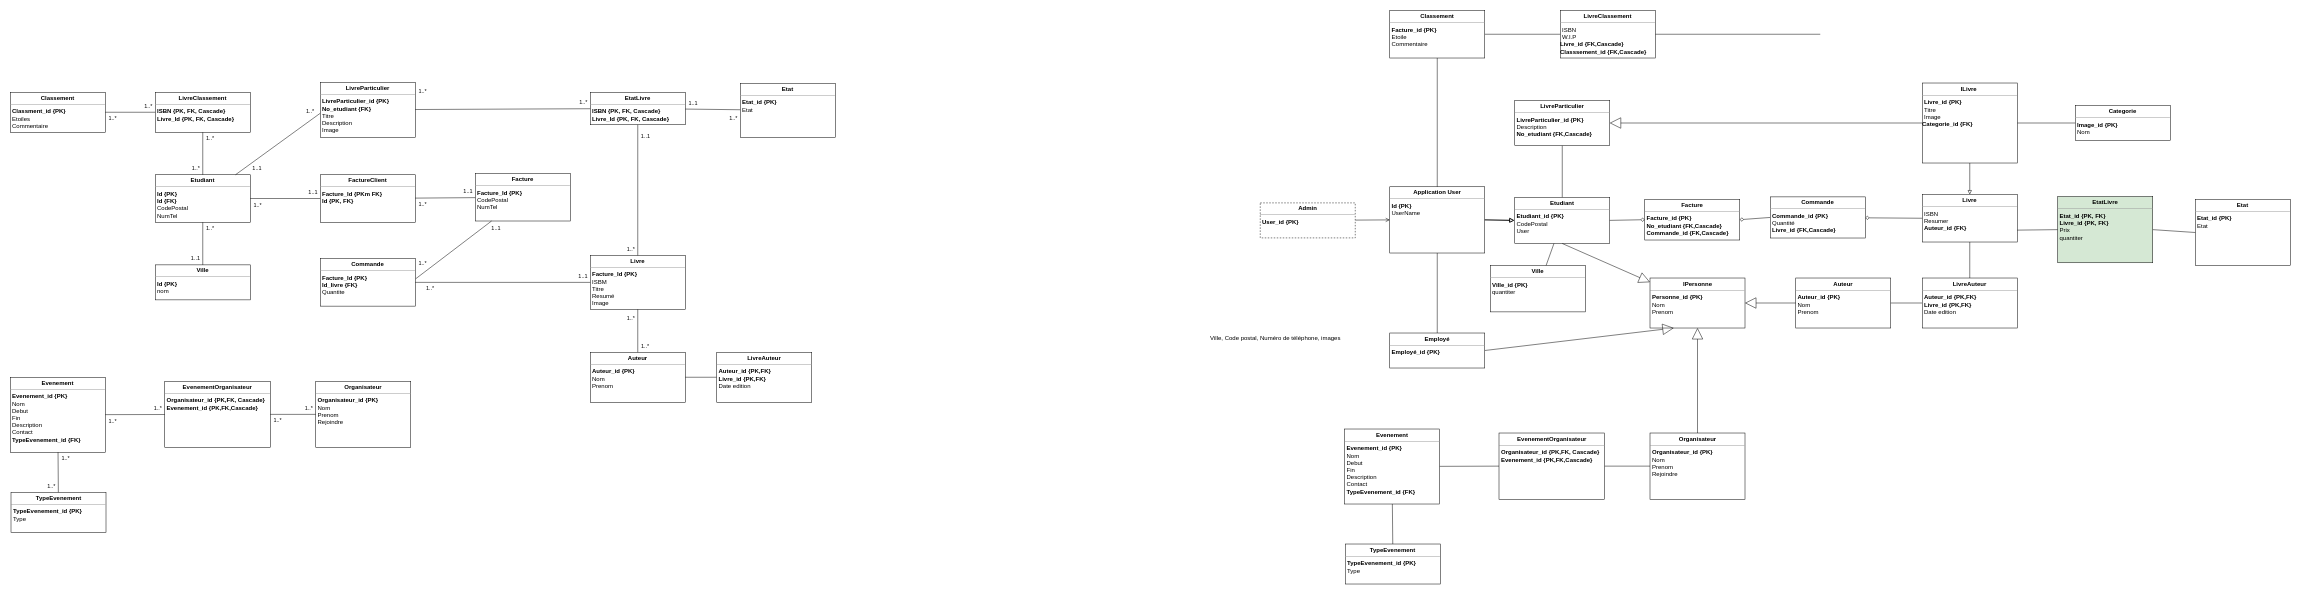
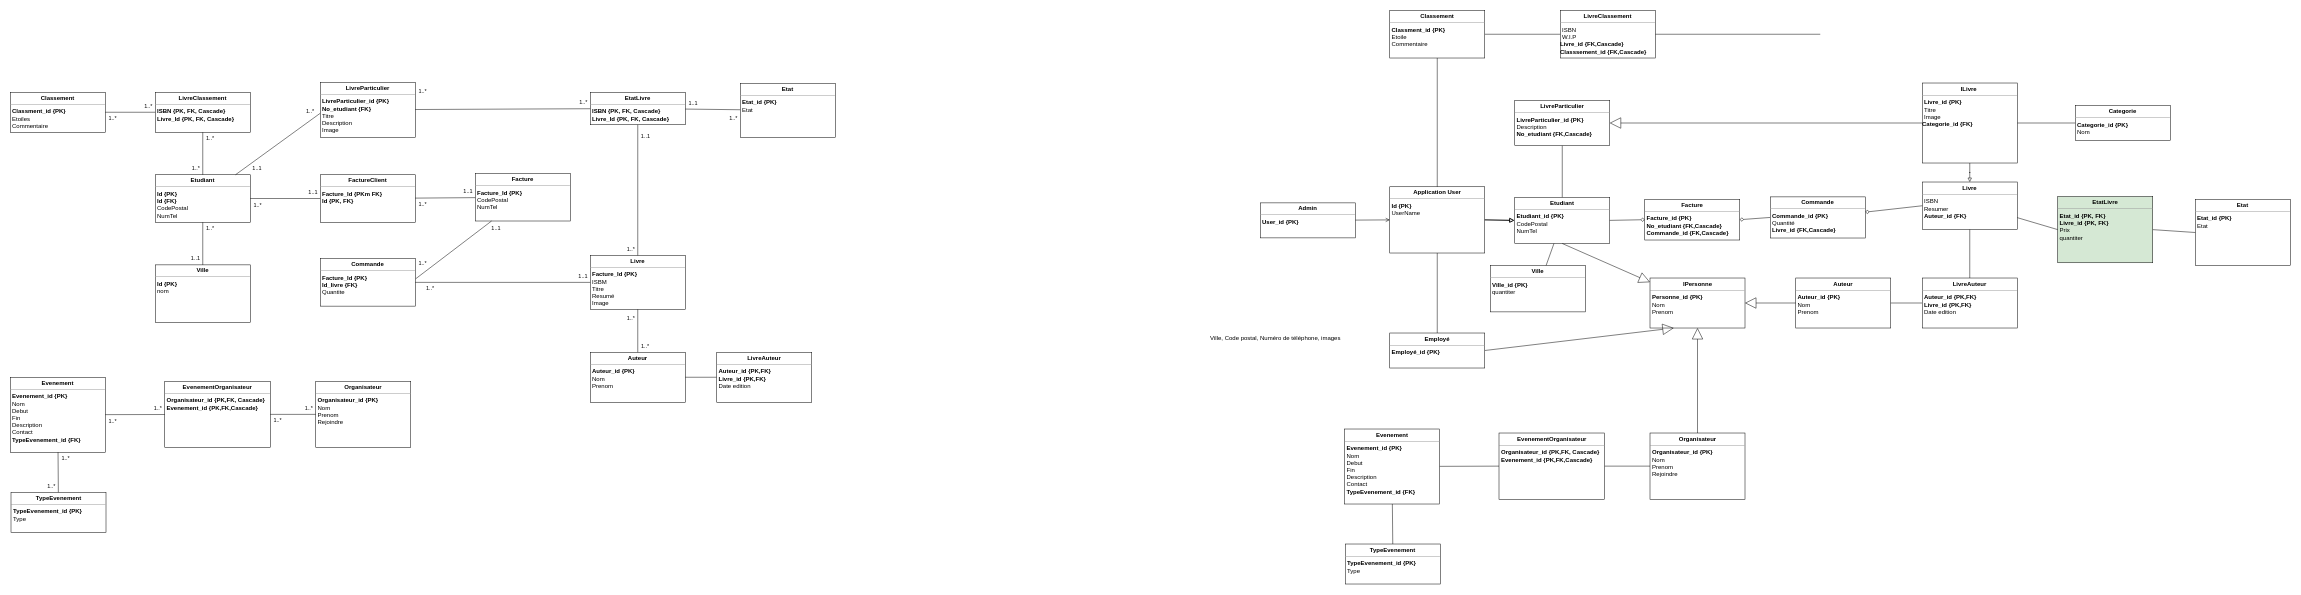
(1413, 25) -> (1416, 25)
(2096, 117) -> (2101, 117)
(1540, 212) -> (1540, 212)
(1970, 218) -> (1970, 206)
(1308, 220) -> (1308, 220)
(203, 282) -> (203, 294)
